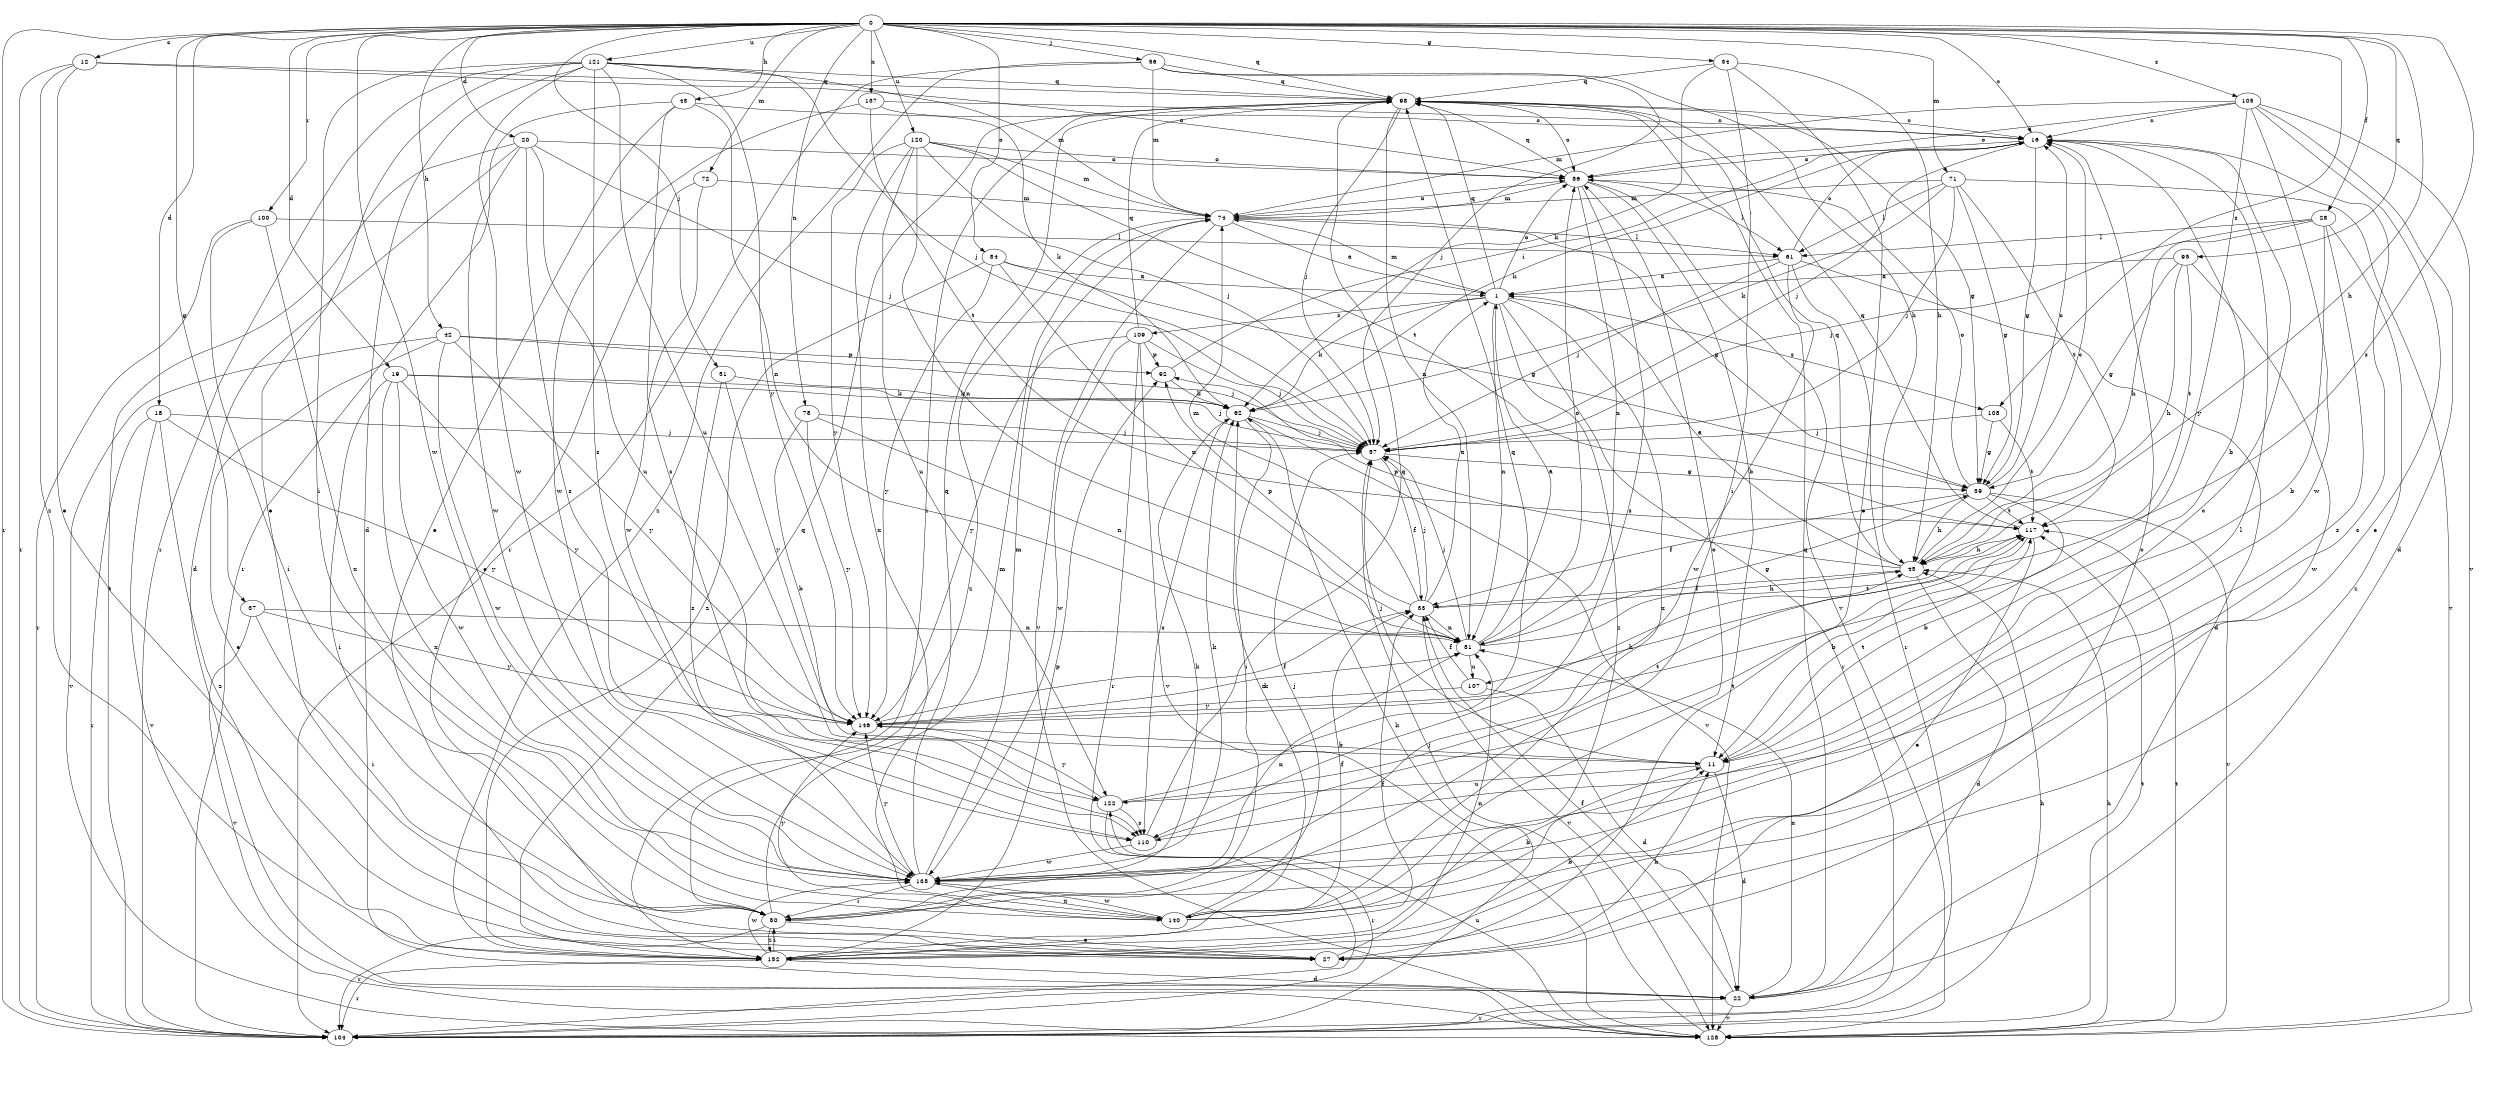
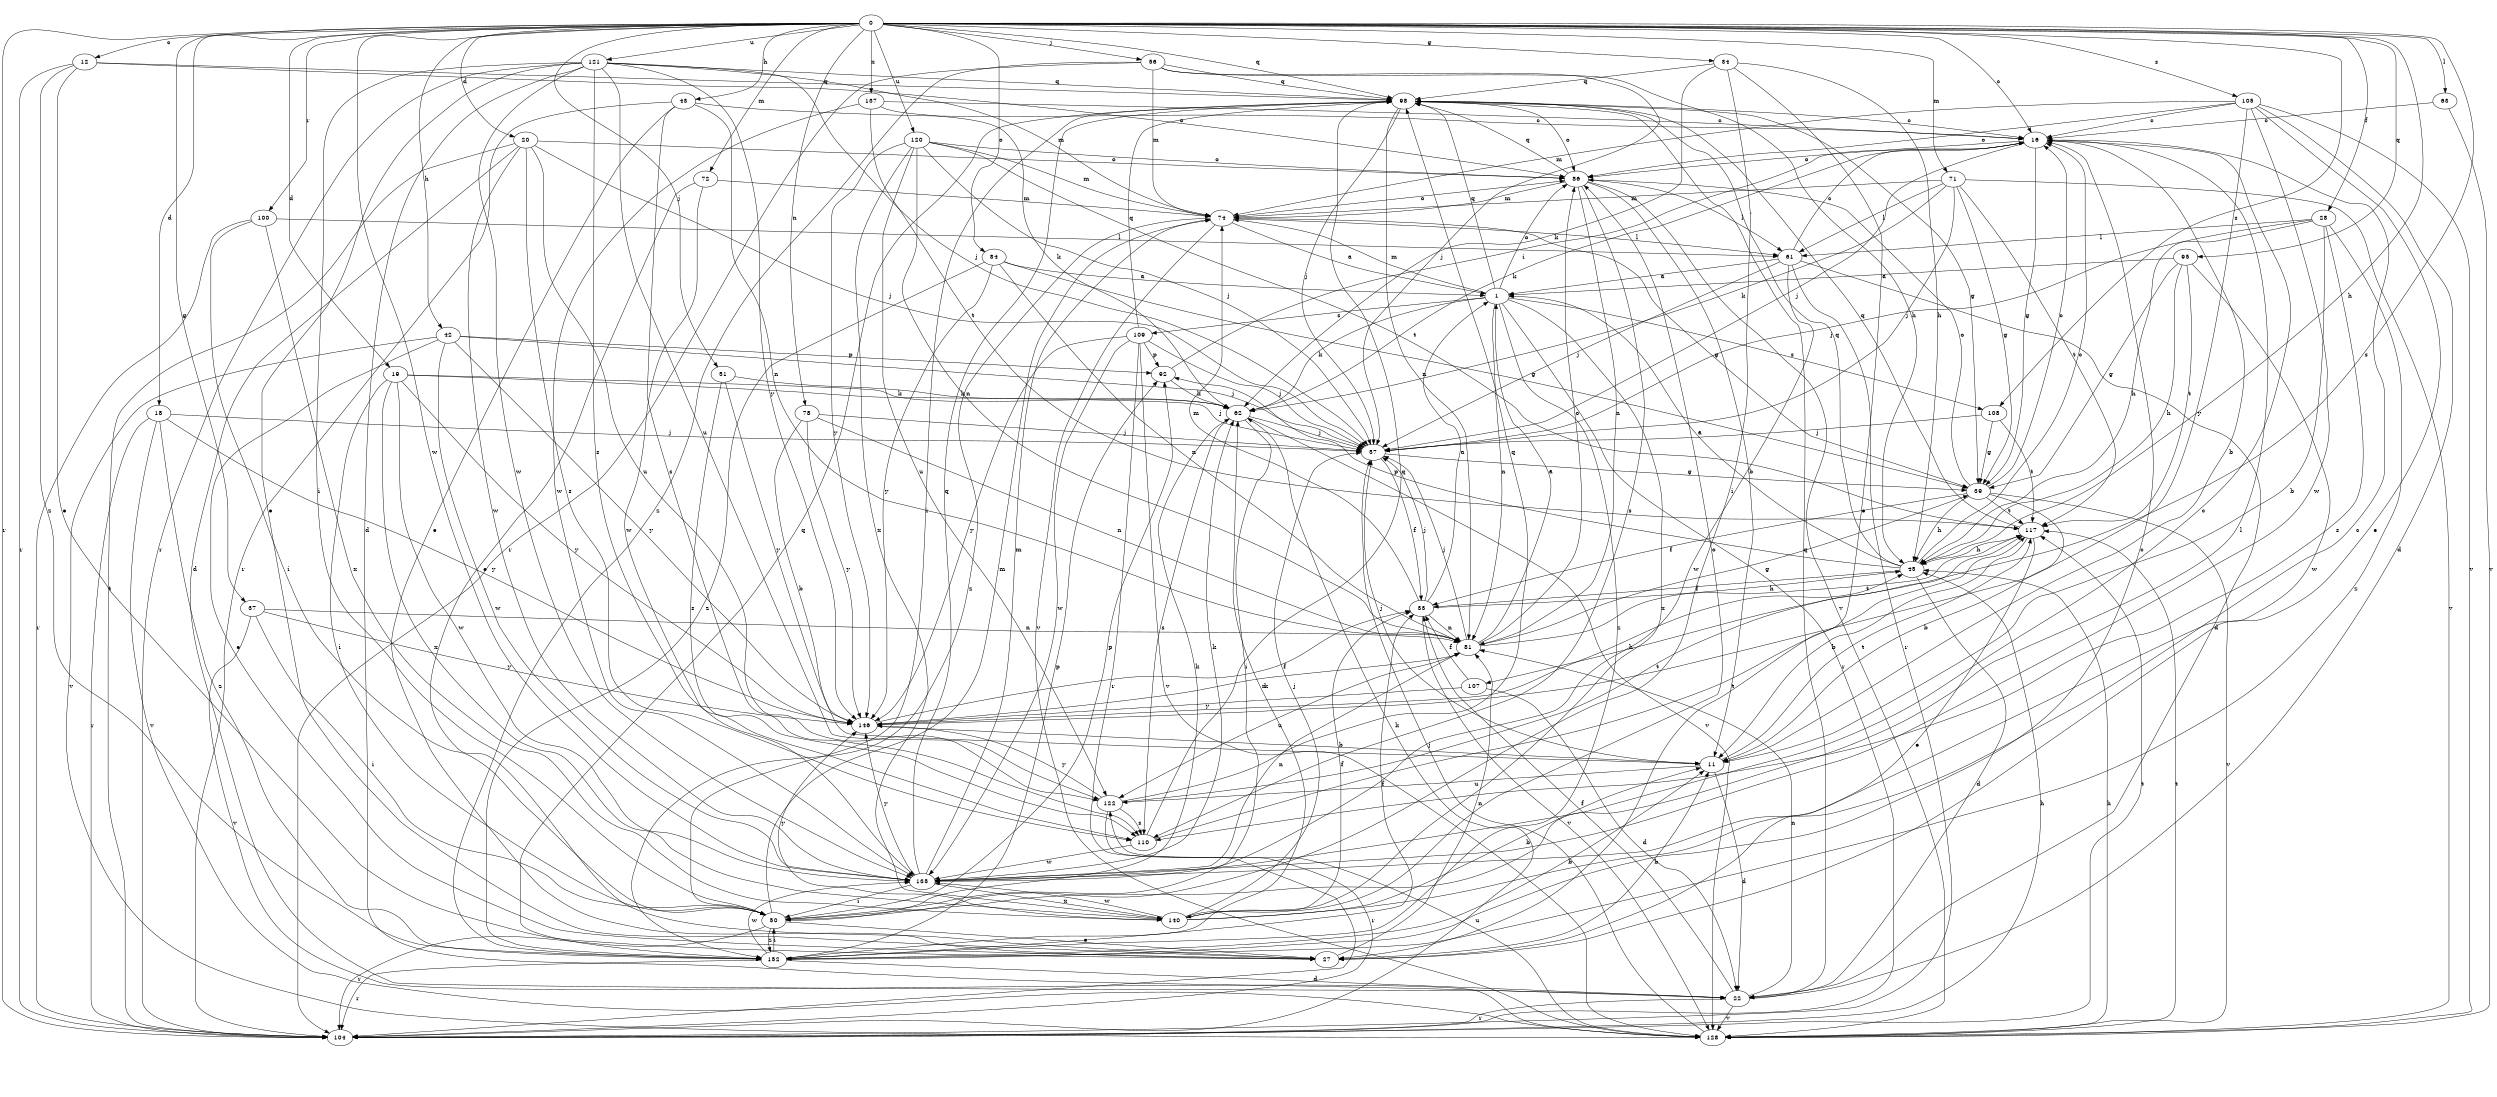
none -> (2445, 101)
(1277, 507) -> (1085, 740)
(1471, 665) -> (1287, 714)
